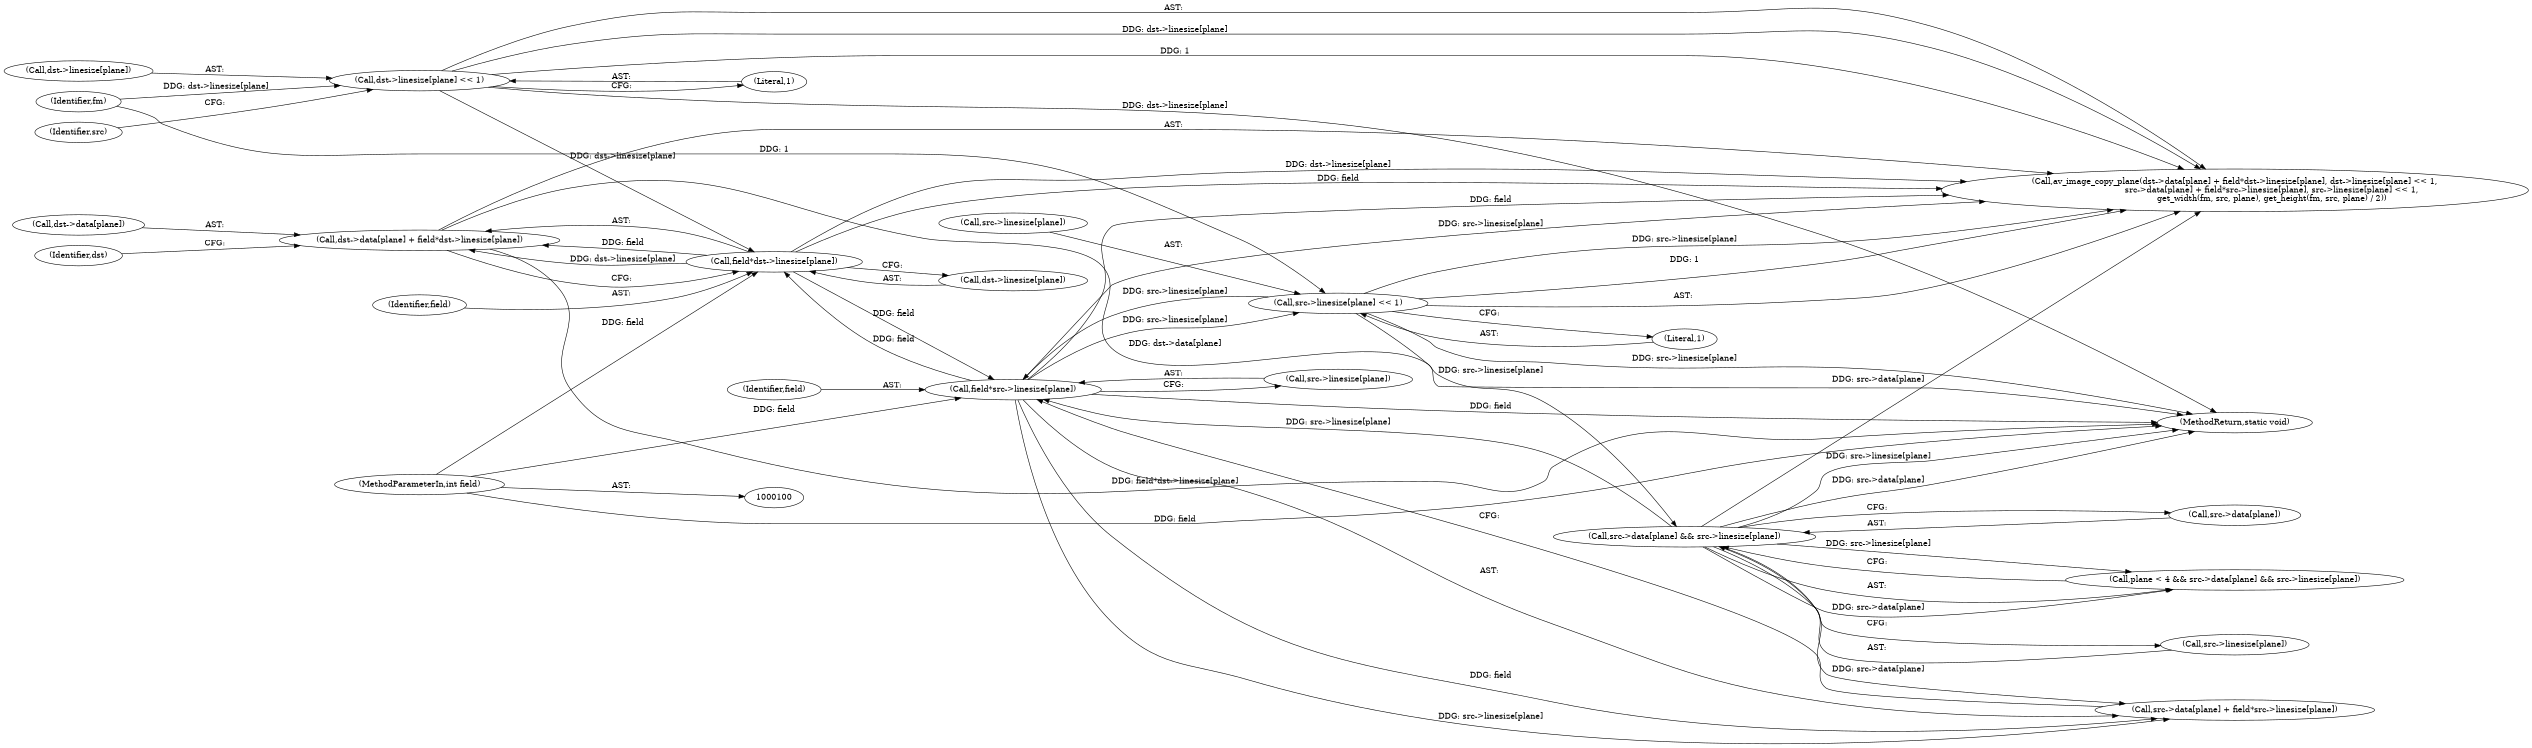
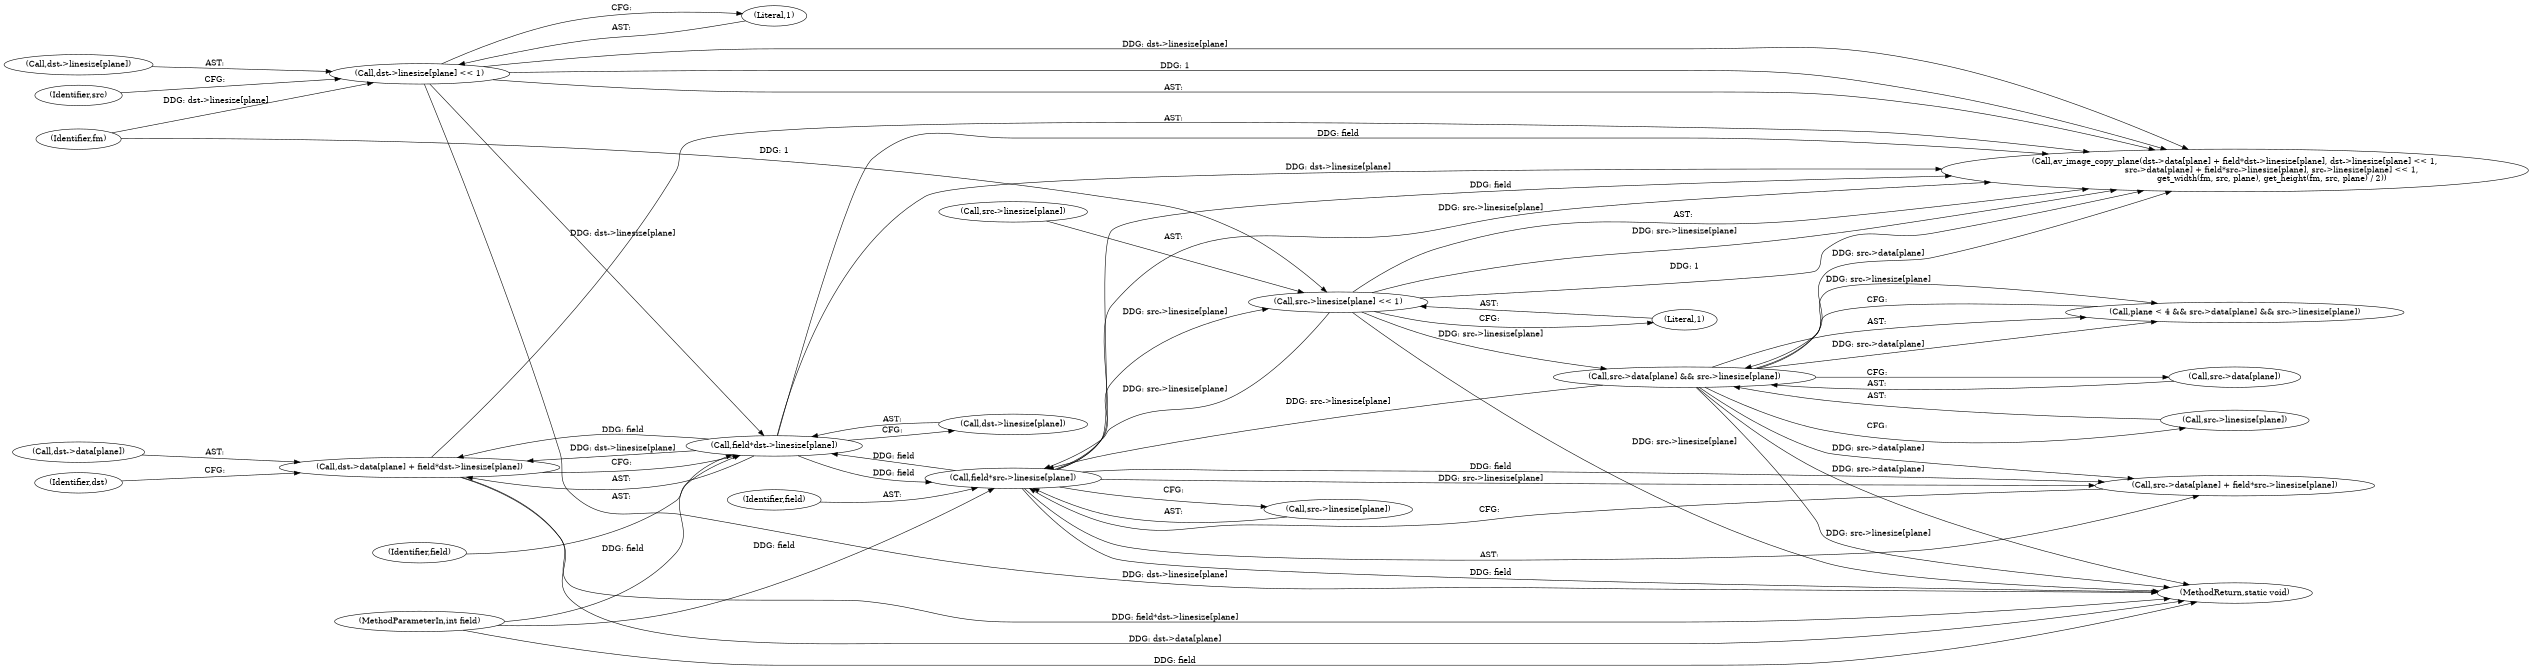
(774, 498) -> none
